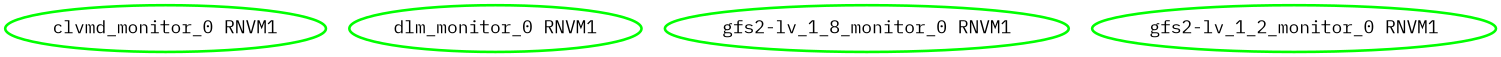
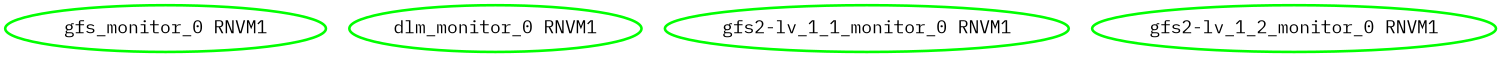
(166, 29) -> (166, 29)
(867, 29) -> (867, 29)
